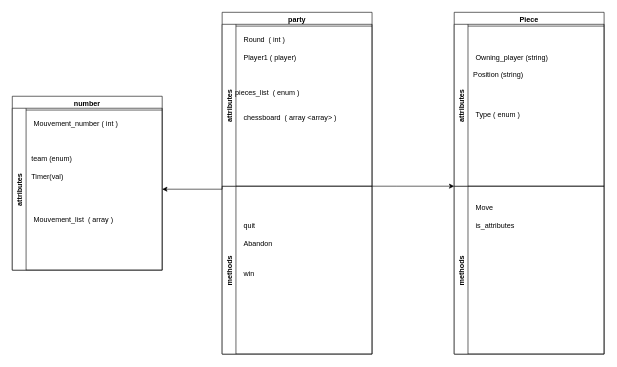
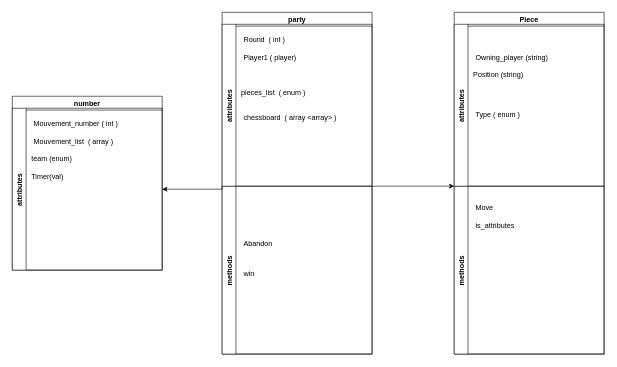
(297, 93) -> (303, 93)
(93, 219) -> (93, 141)
(303, 225) -> none
